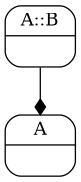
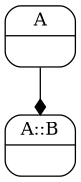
(40, 83) -> (40, 83)
